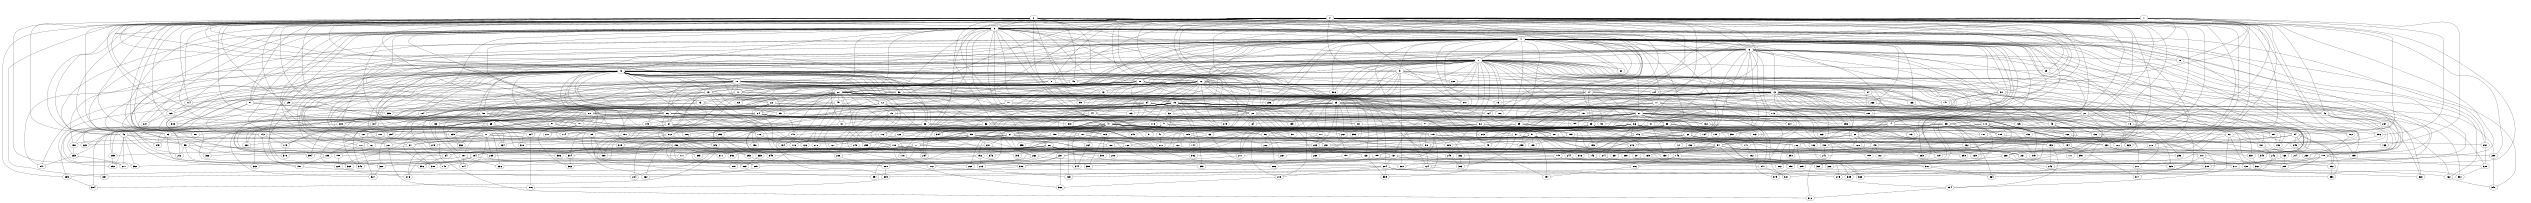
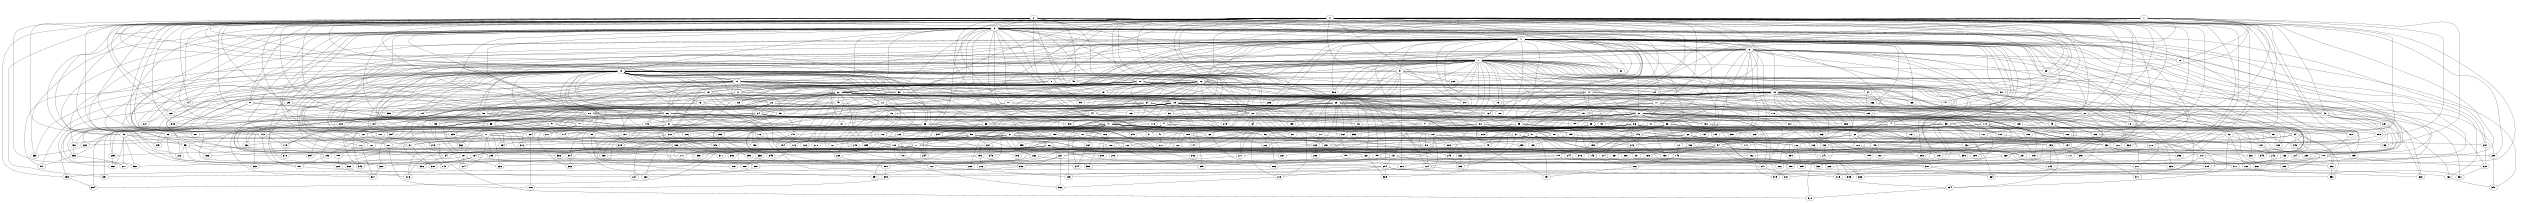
none -> (1560, 150)
none -> (35, 156)
